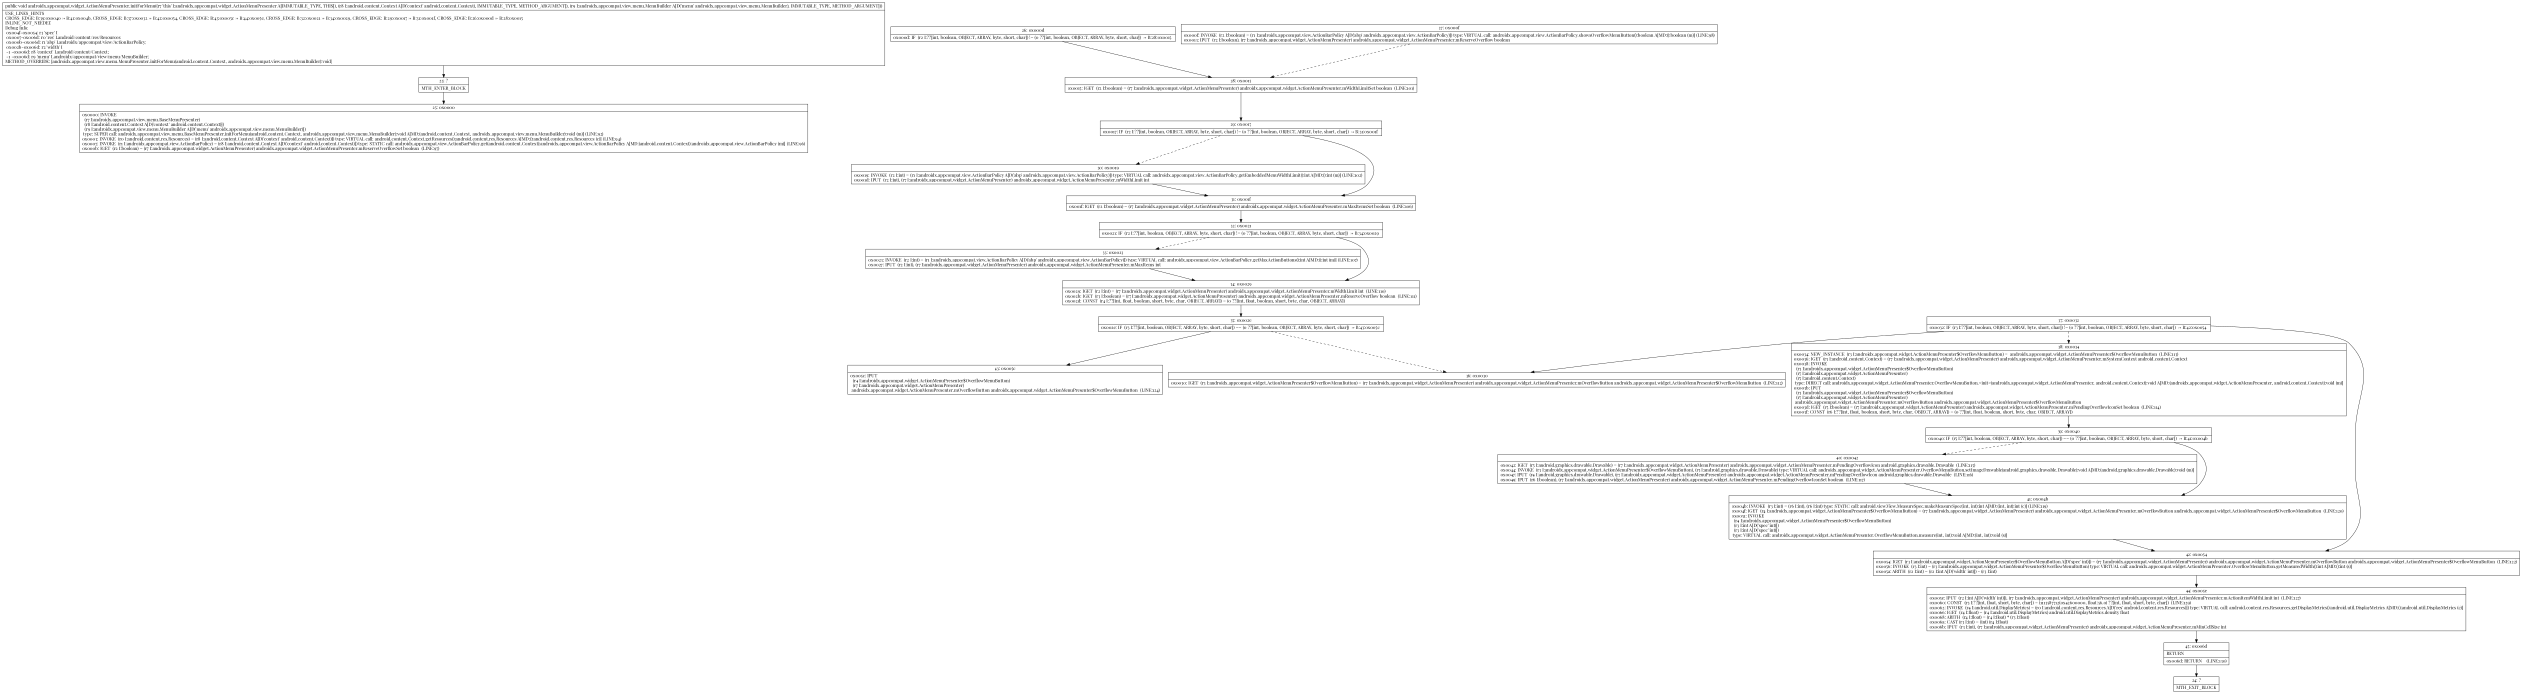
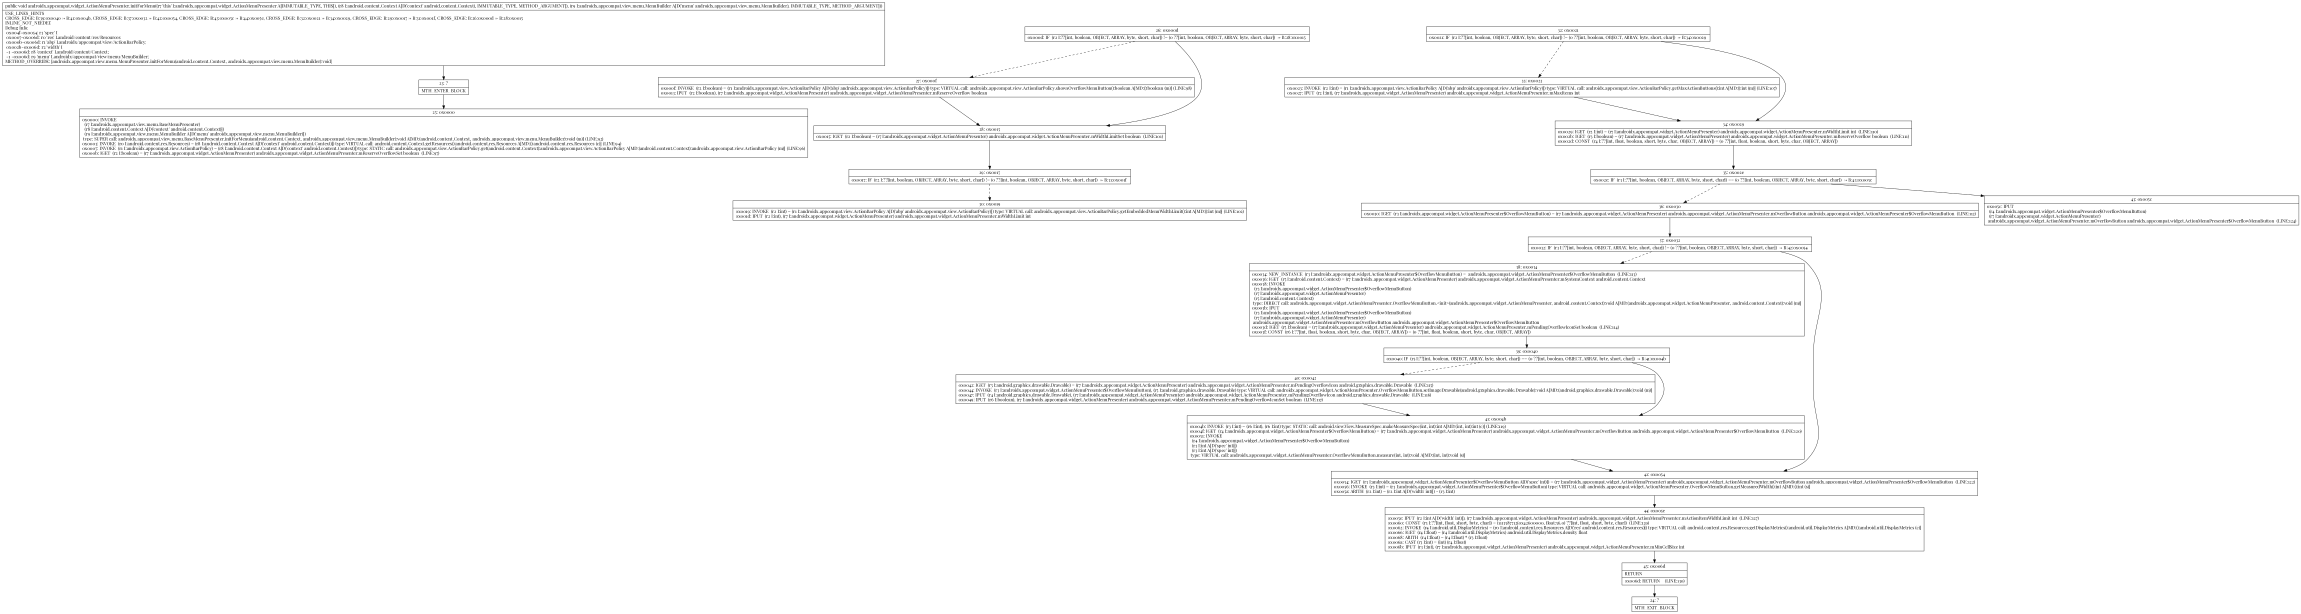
none -> (1054, 59)
(1342, 60) -> (958, 110)
(1241, 203) -> none
(1739, 348) -> (1670, 226)
